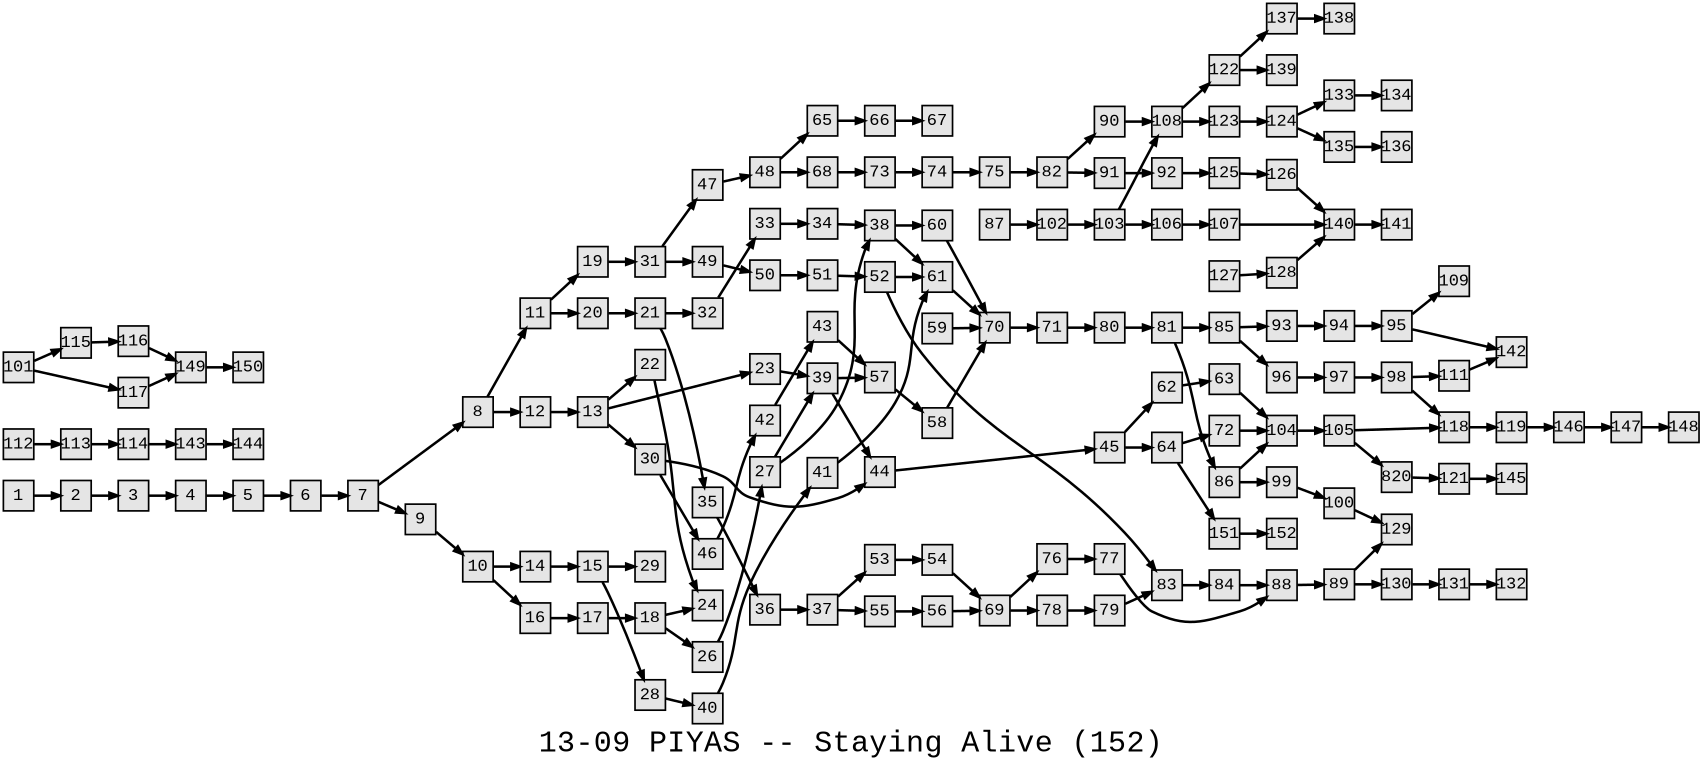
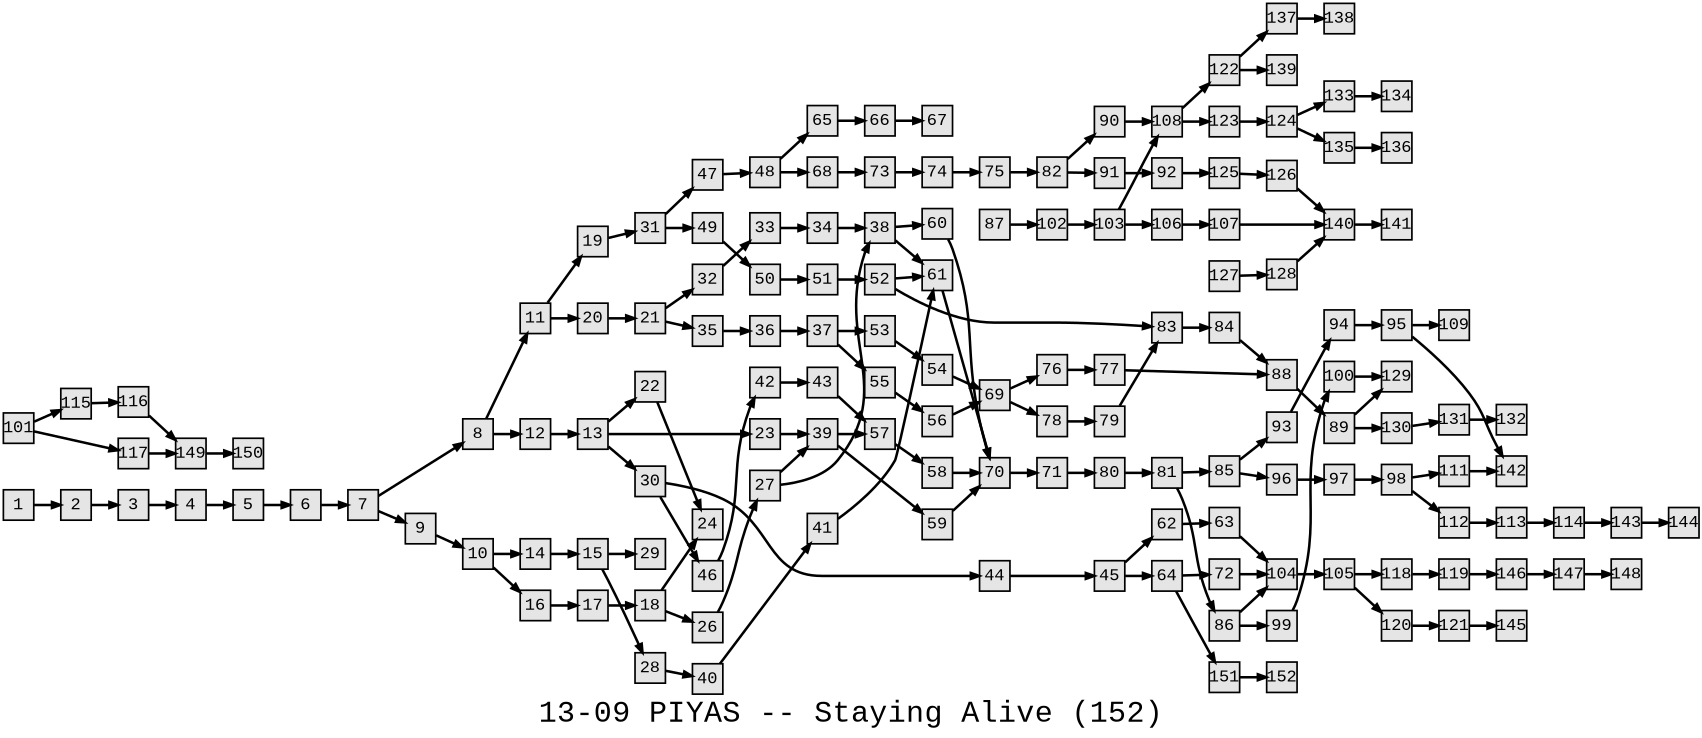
(1422, 399) -> (1422, 499)
(849, 421) -> (877, 477)
(1397, 477) -> (1397, 626)
